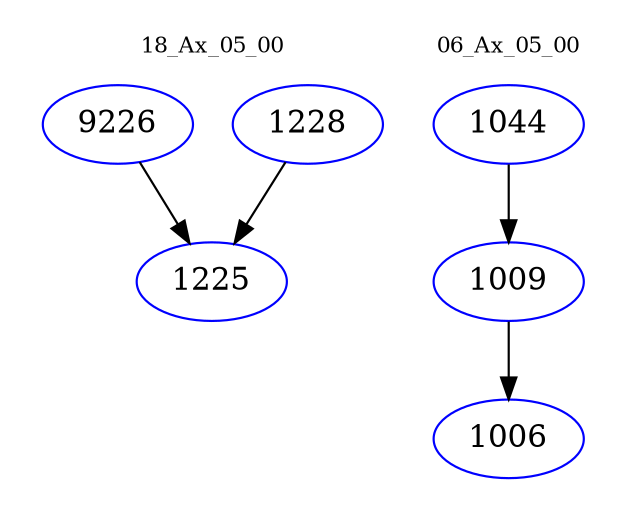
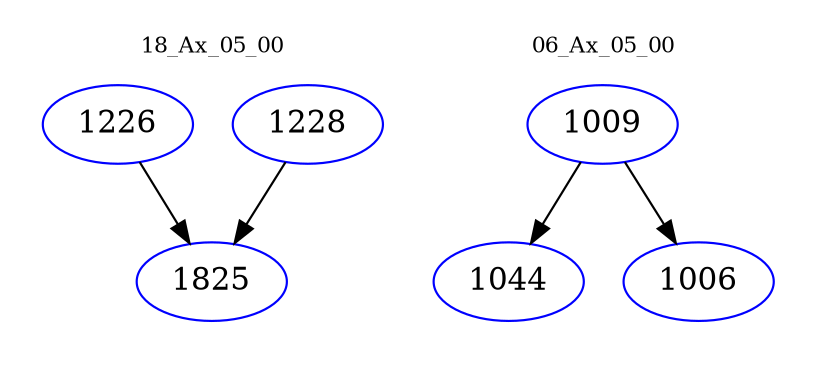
(118, 124) -> (118, 124)
(509, 192) -> (562, 193)
(212, 282) -> (212, 282)
